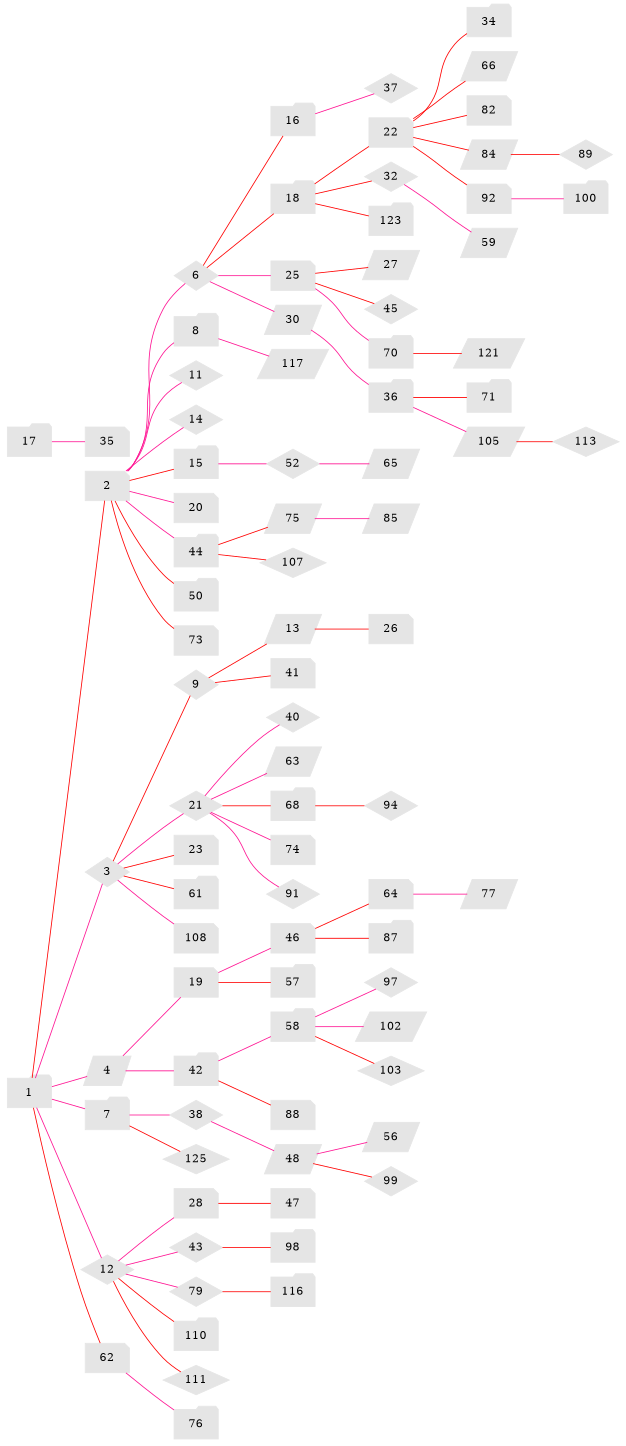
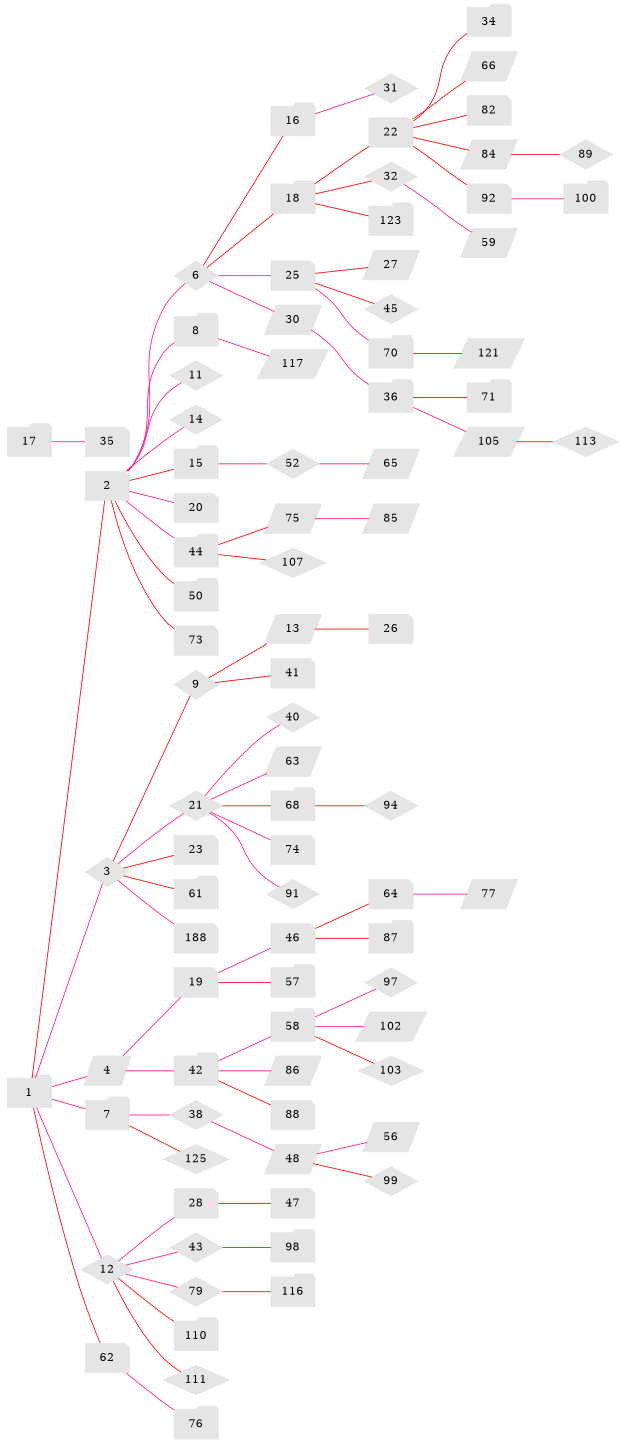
(391, 88) -> (391, 88)
(196, 938) -> (196, 938)
none -> (293, 1071)
